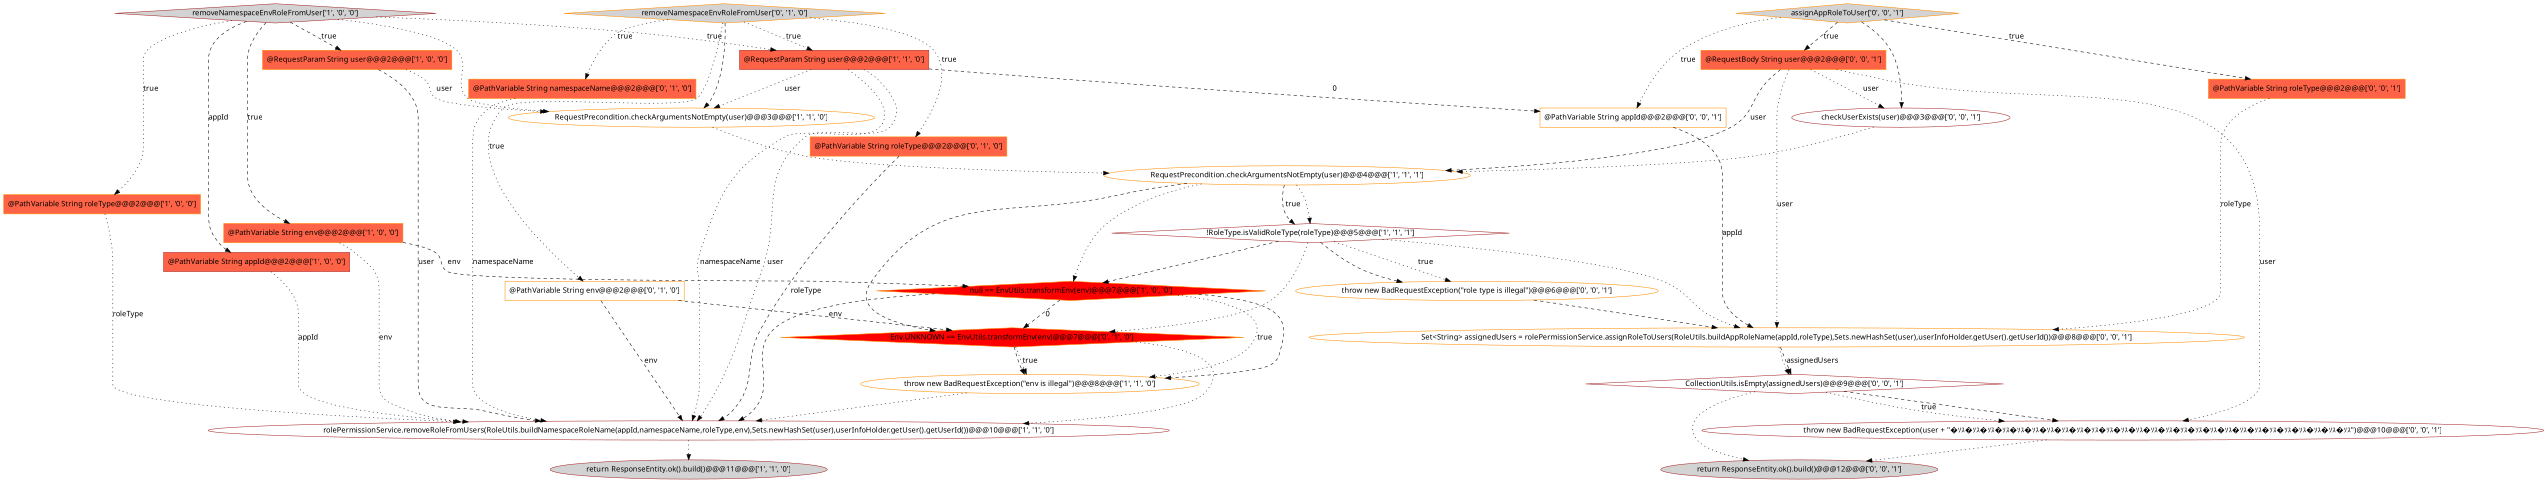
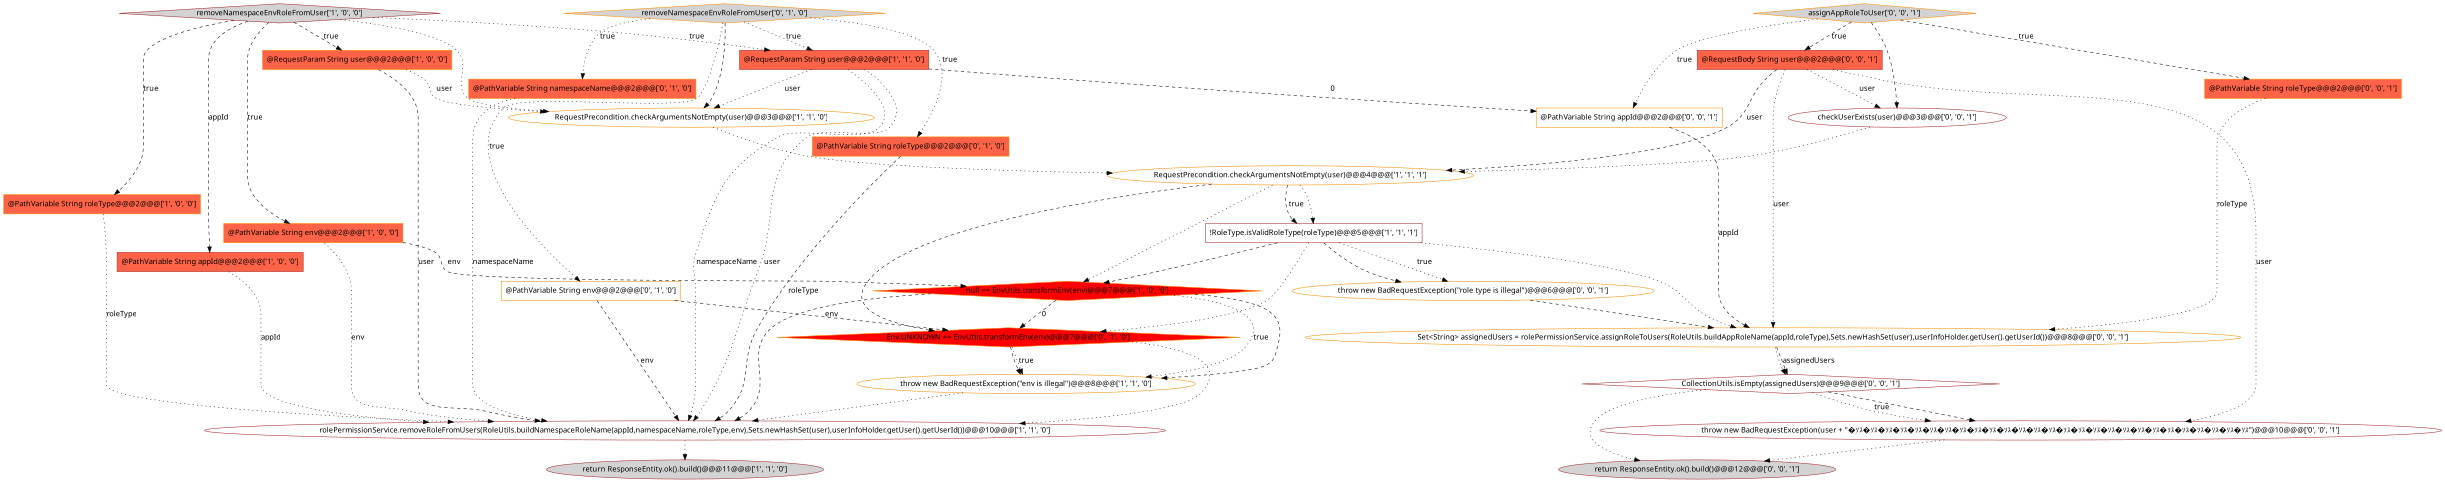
(1793, 60) -> (1790, 60)
(143, 79) -> (143, 78)
(1311, 233) -> (1314, 233)
